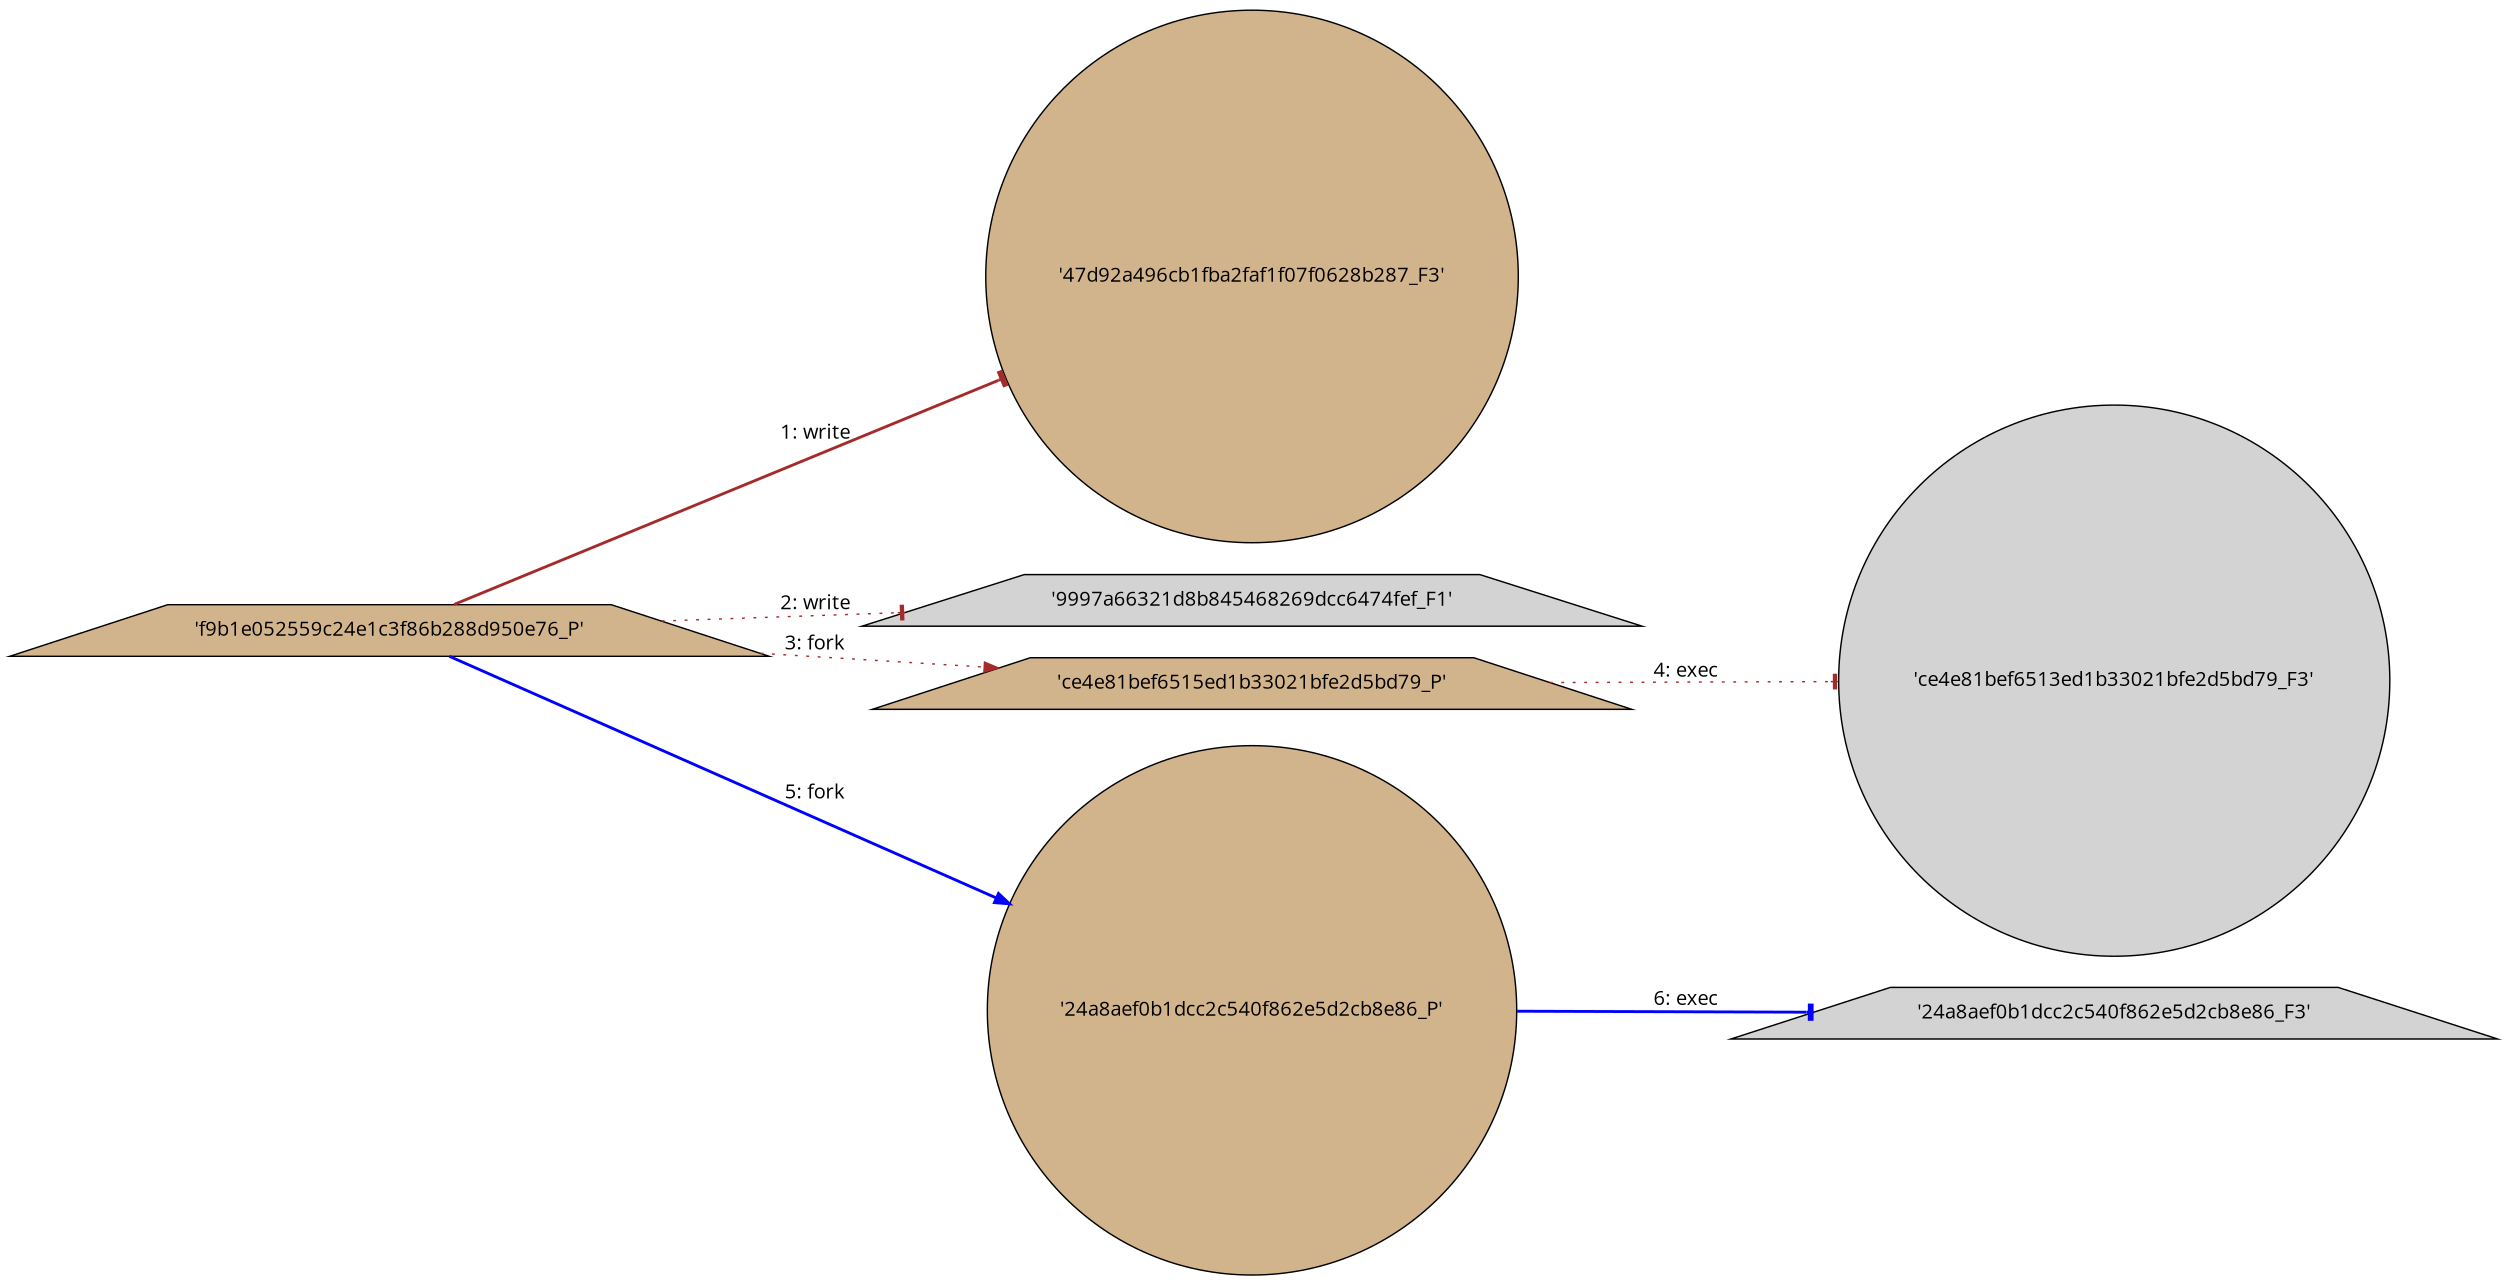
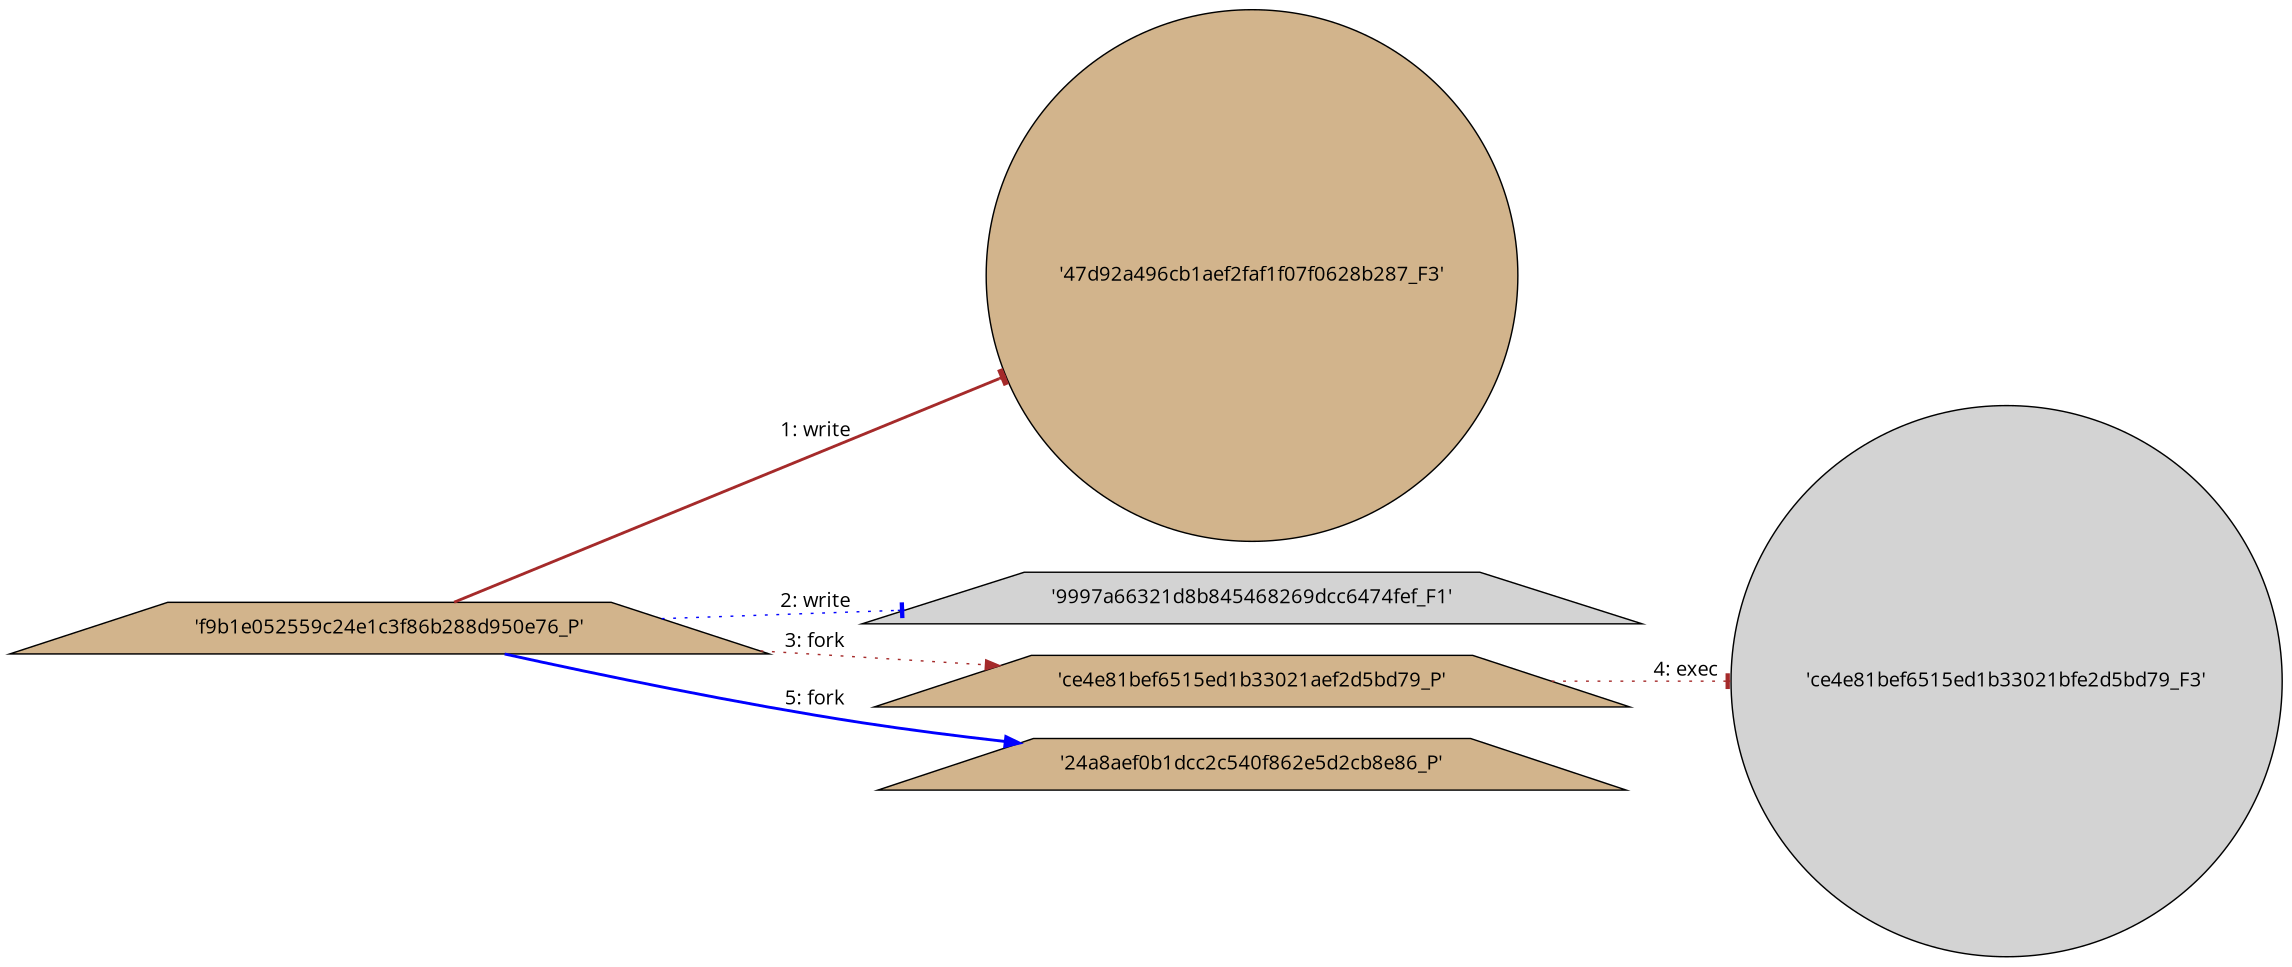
(1252, 276) -> (1252, 276)
(780, 617) -> (780, 615)
(2114, 681) -> (2007, 681)
(1252, 684) -> (1252, 681)
(1252, 1010) -> (1252, 764)
(2114, 1013) -> none
